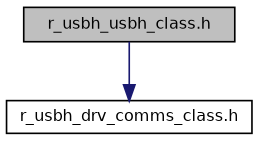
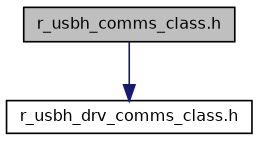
(129, 25) -> (129, 25)
